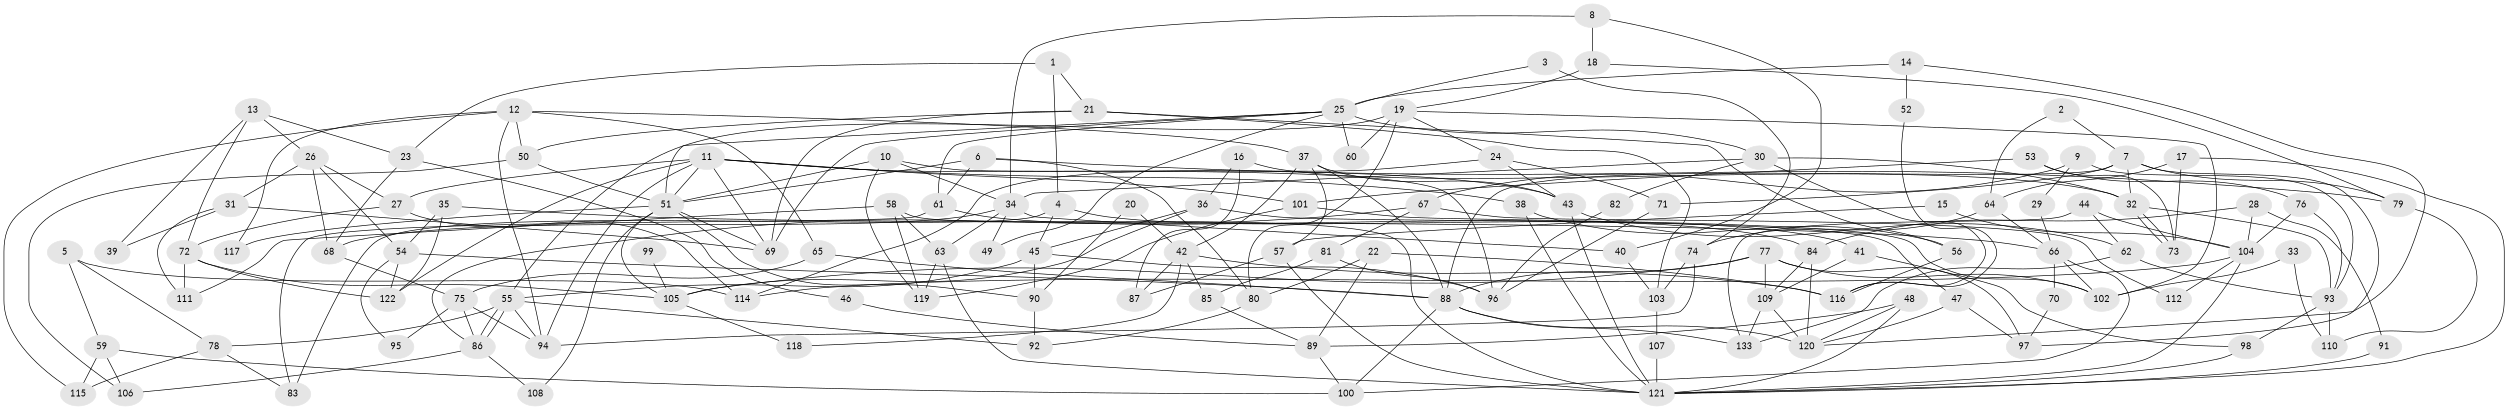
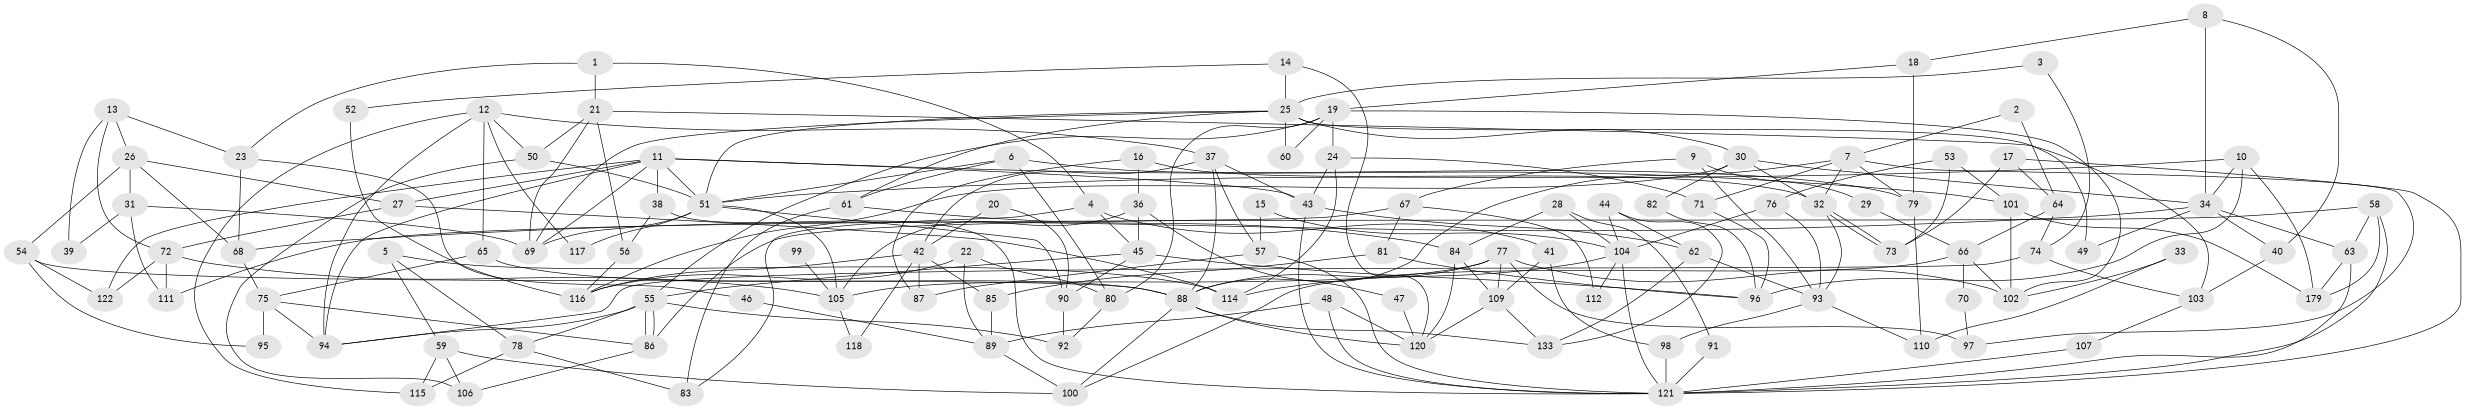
(444, 205) -> none
(922, 300) -> (2314, 300)
(1991, 323) -> none
(535, 394) -> none
